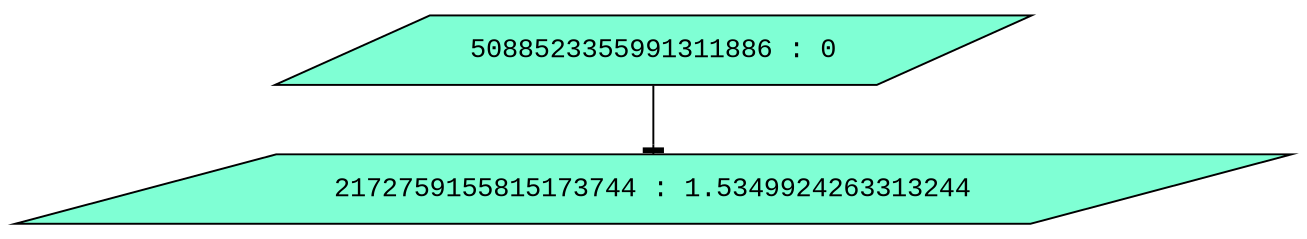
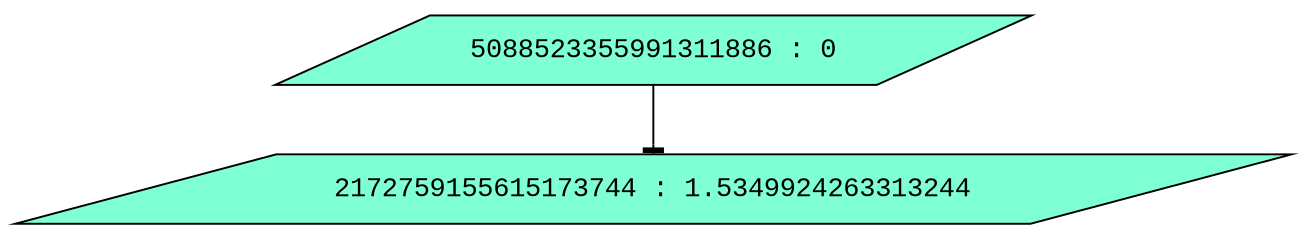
(653, 189) -> (653, 189)
